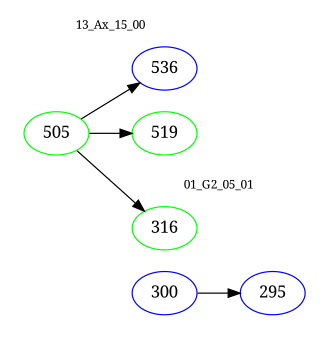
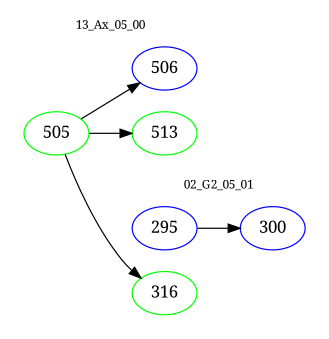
(111, 26) -> (111, 26)
(165, 68) -> (165, 68)
(165, 133) -> (165, 133)
(219, 186) -> (219, 186)
(213, 293) -> (213, 228)
